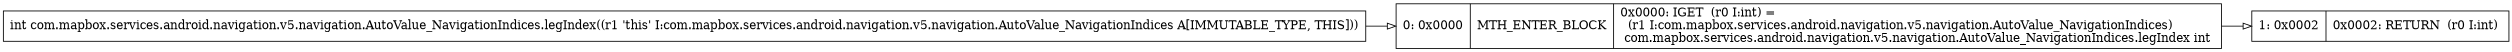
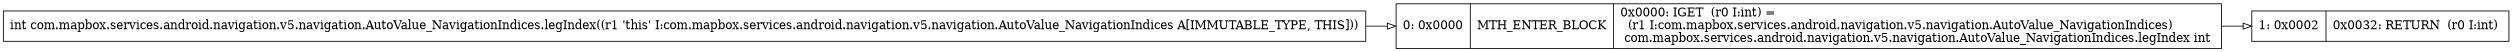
(2417, 26) -> (2417, 26)
